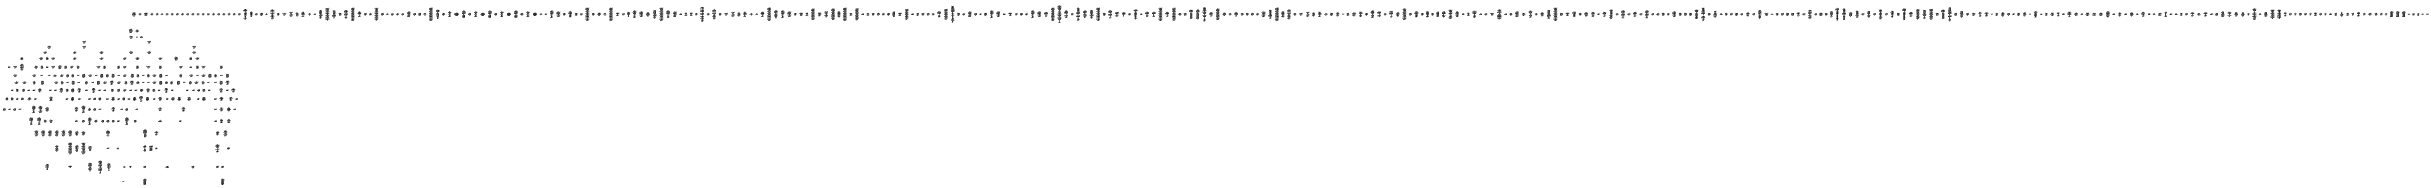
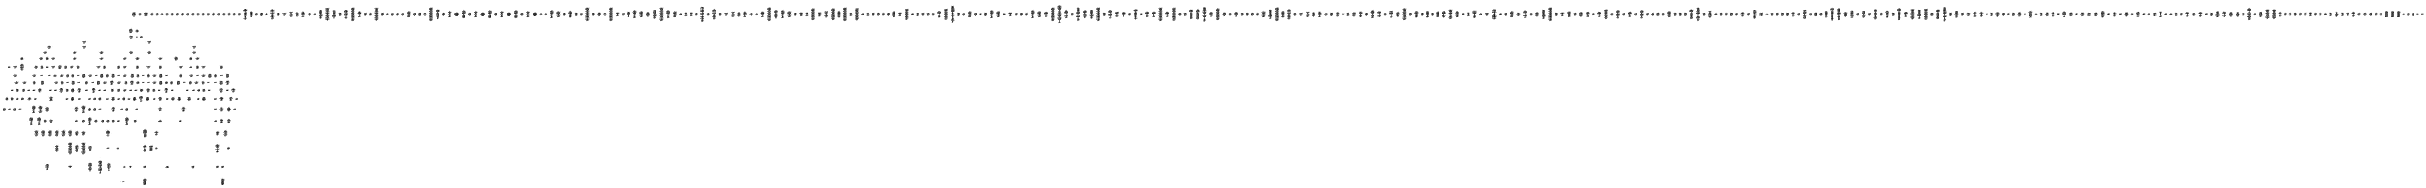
(1486, 14) -> none
